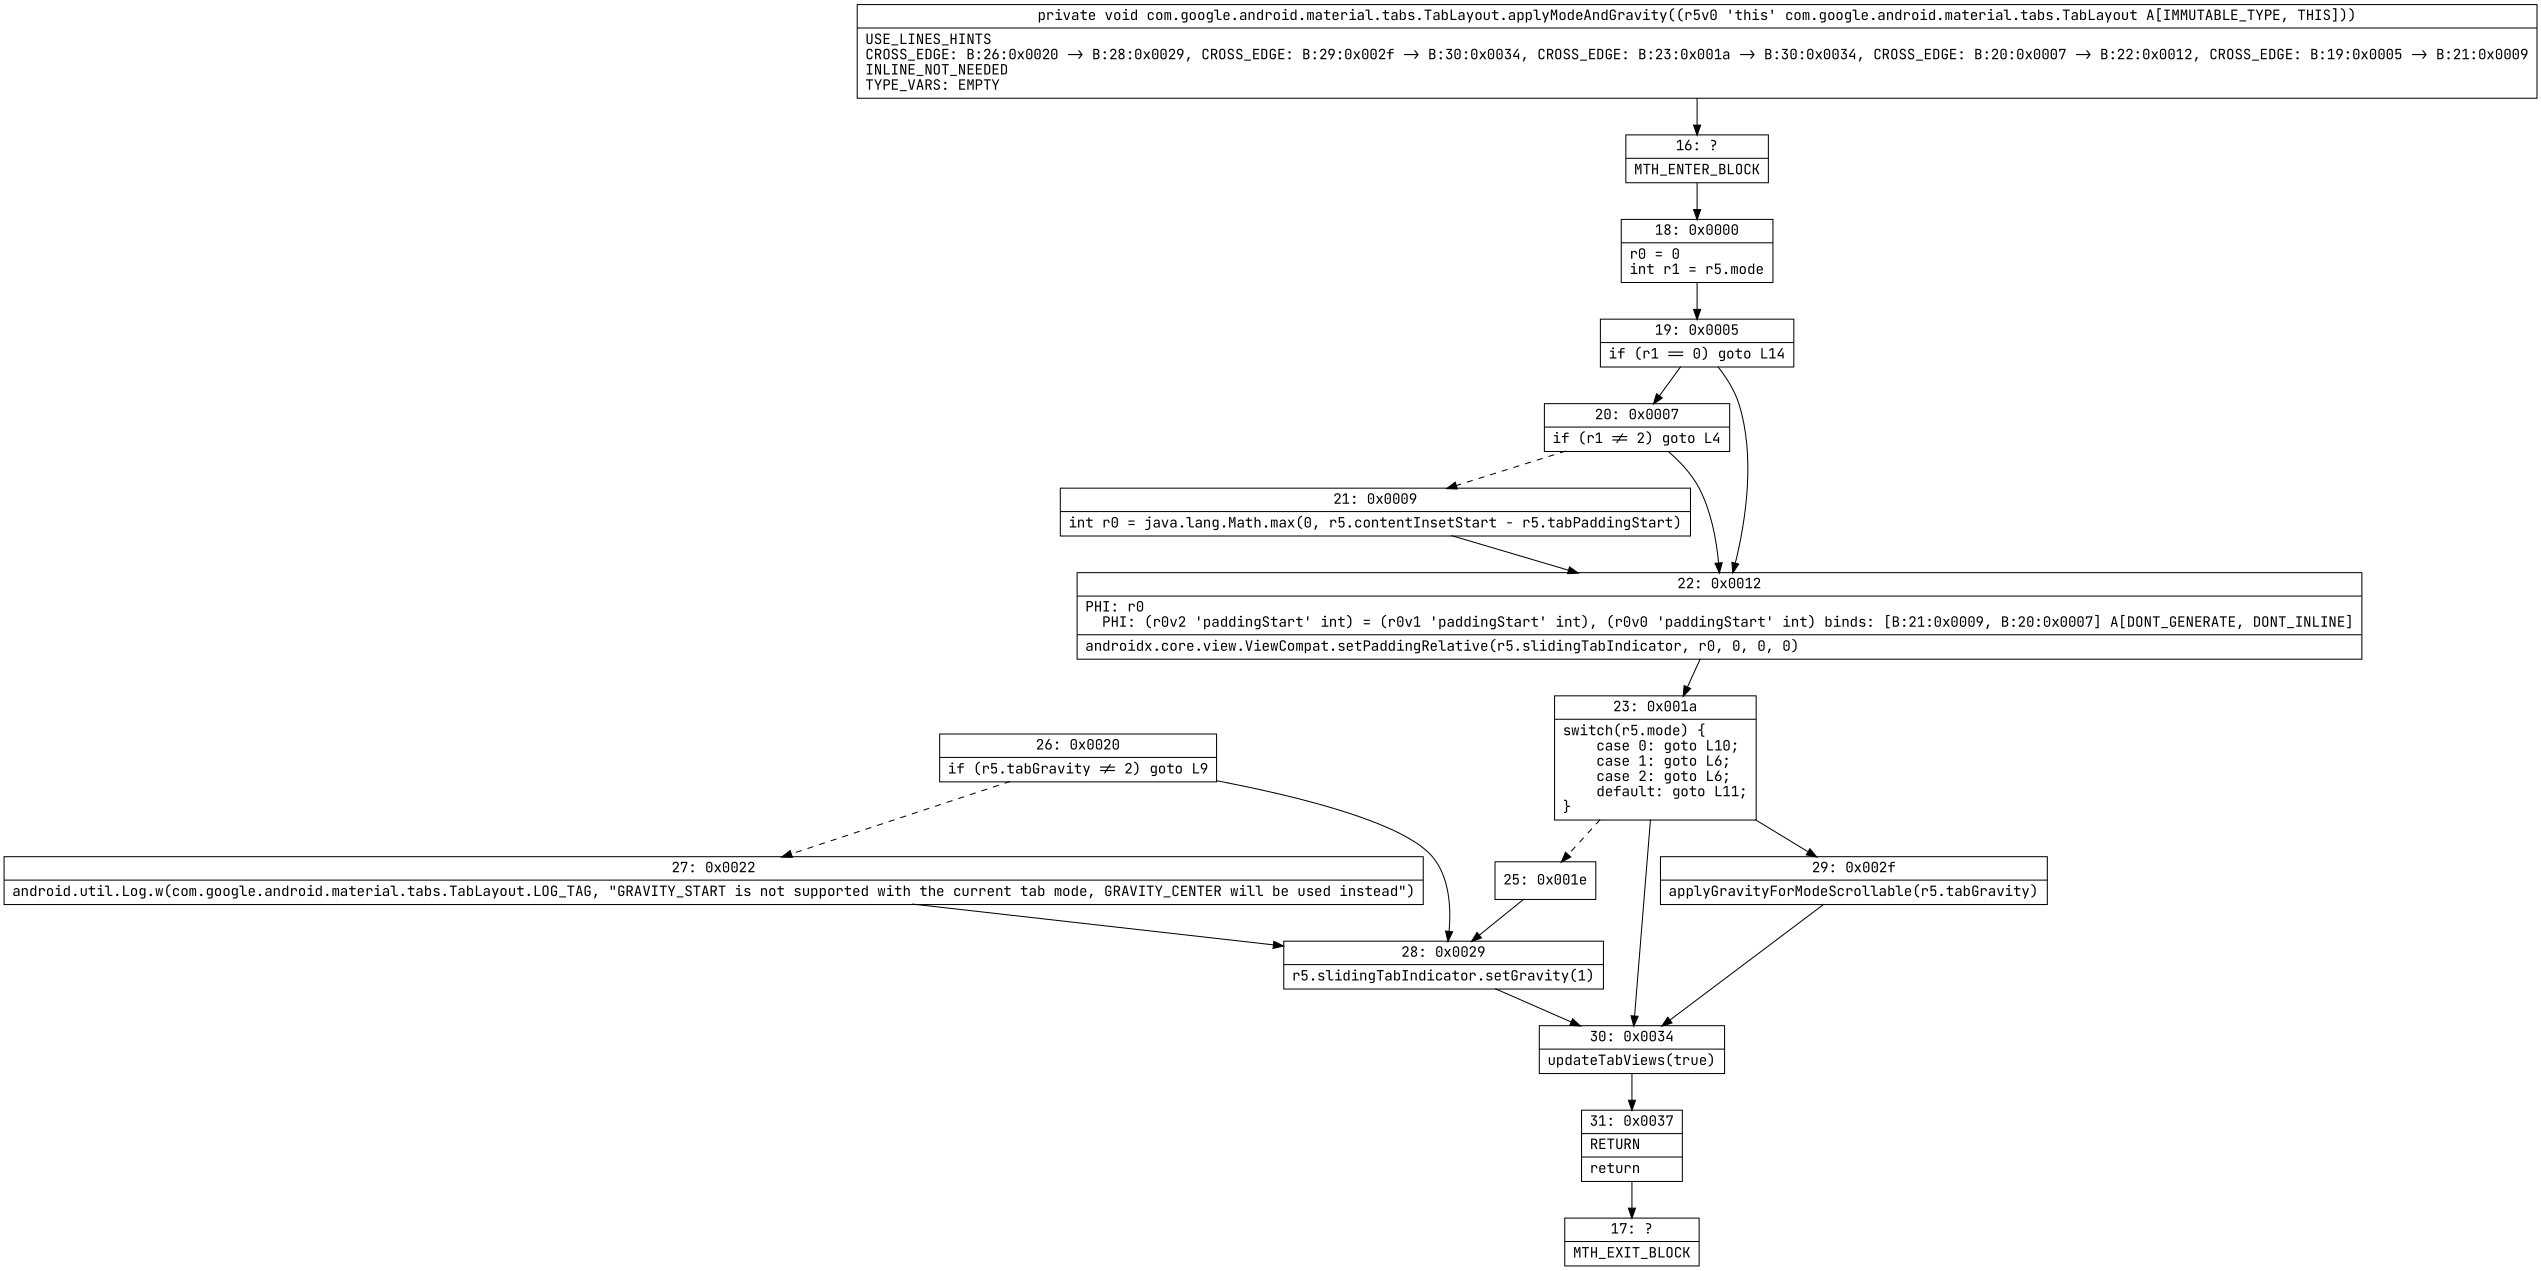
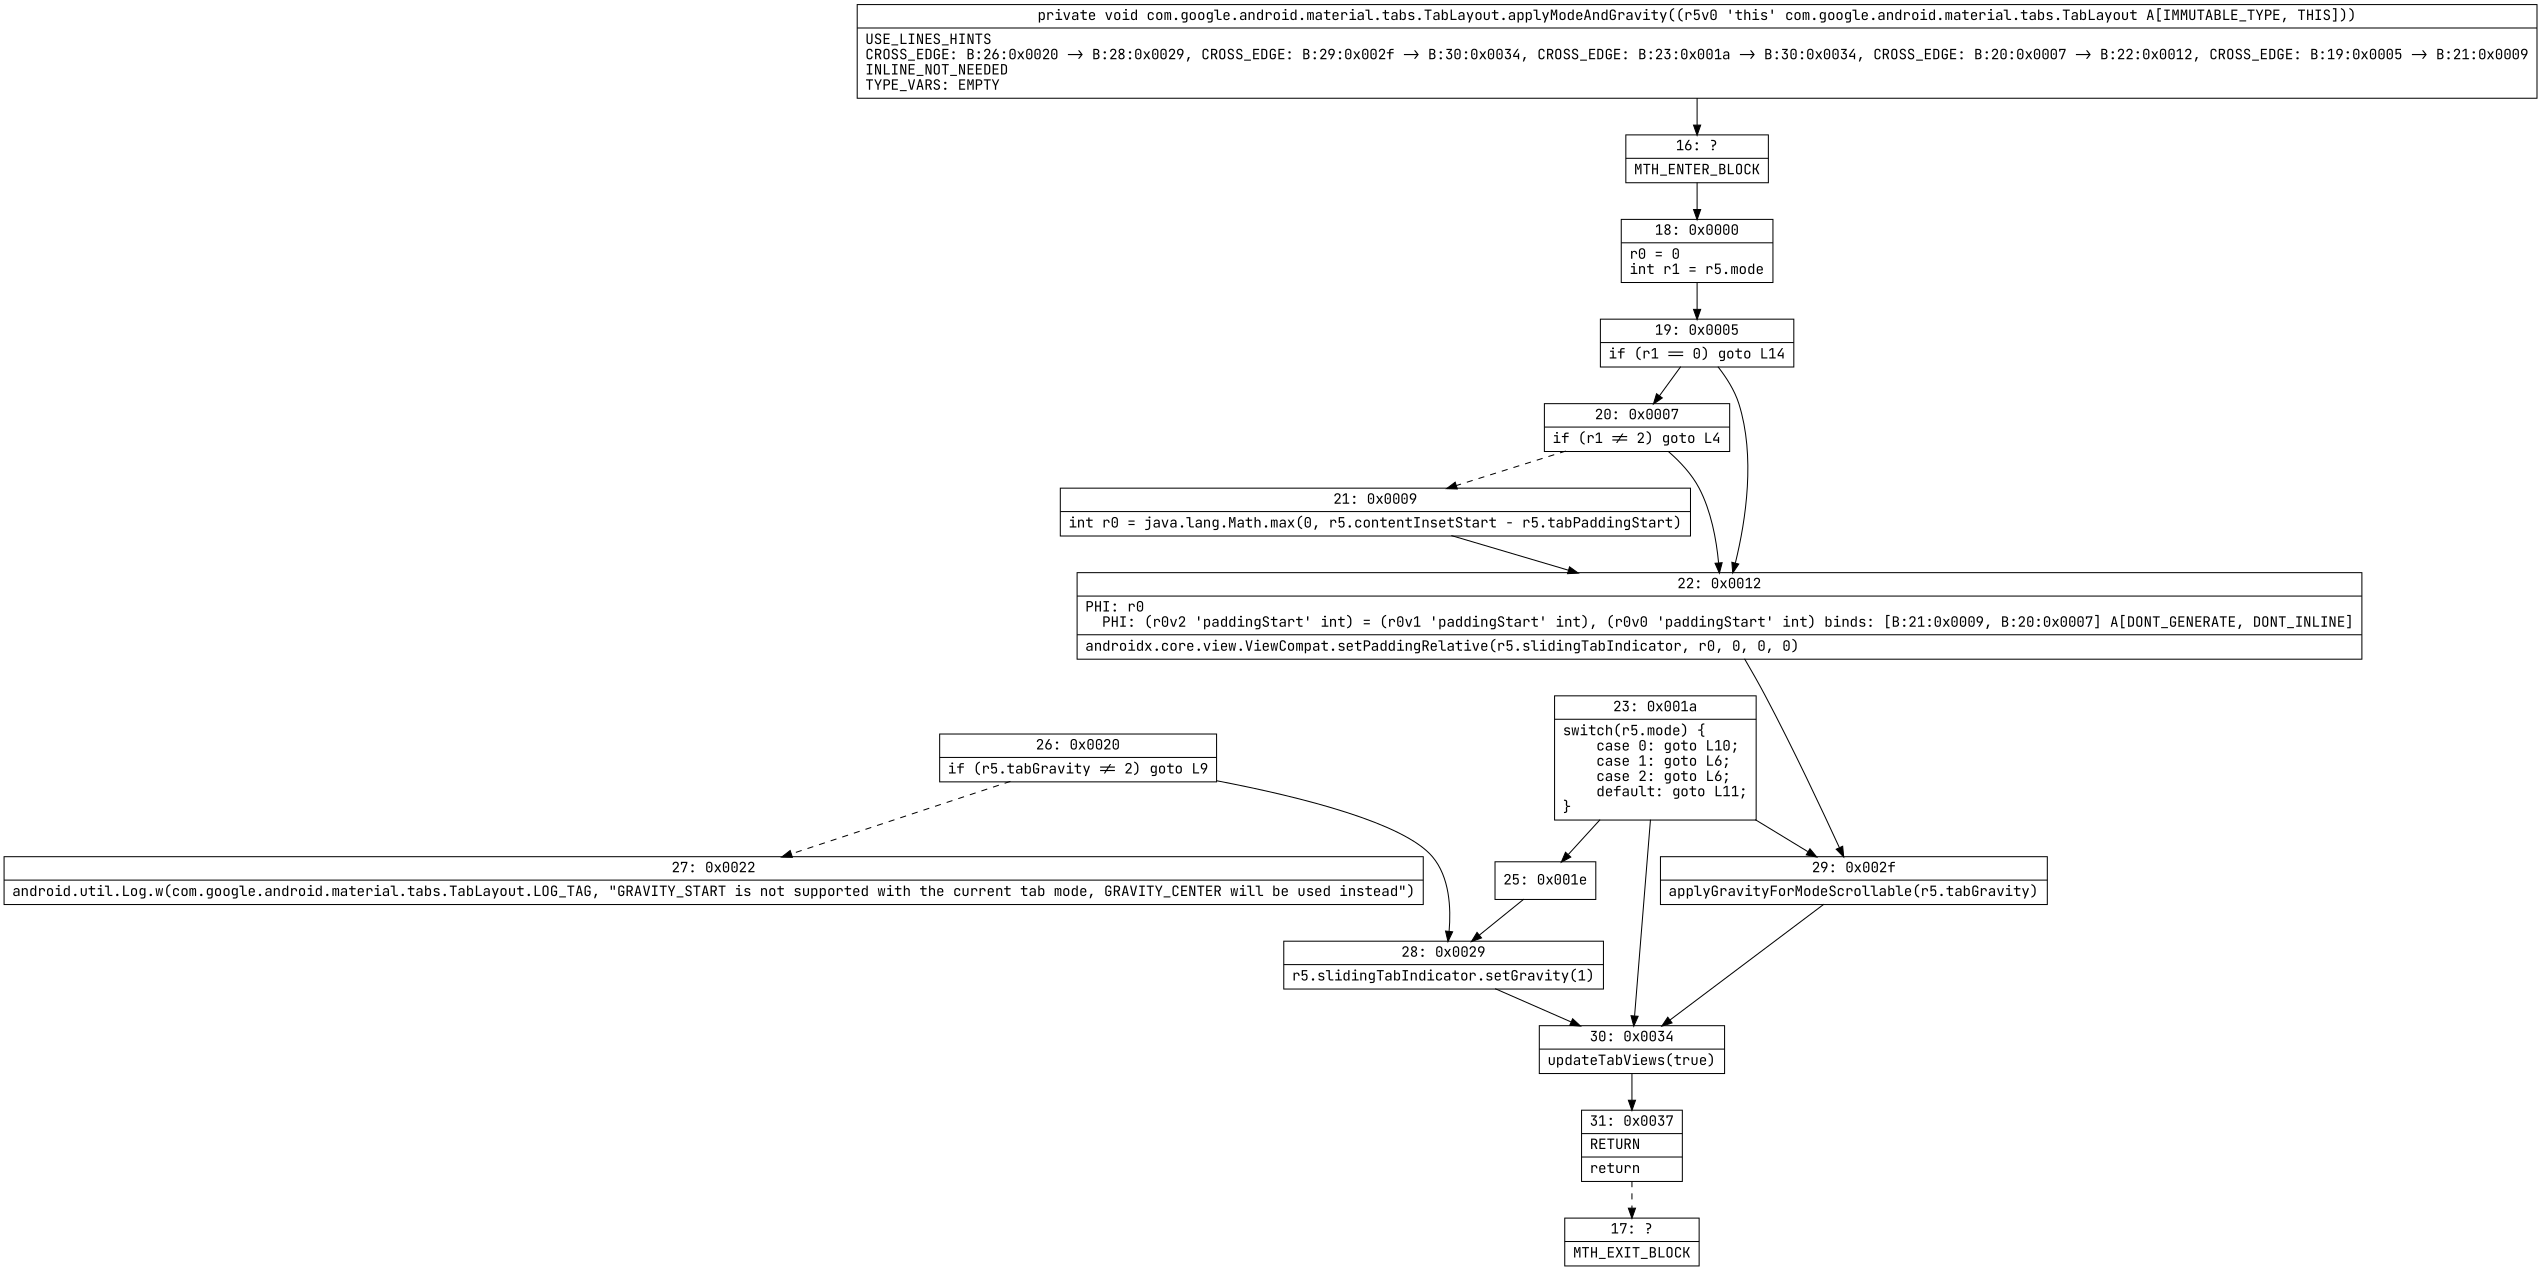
(1694, 673) -> (1794, 752)
(1584, 837) -> (1584, 837)
(1093, 924) -> none
(1632, 1195) -> (1632, 1195)
